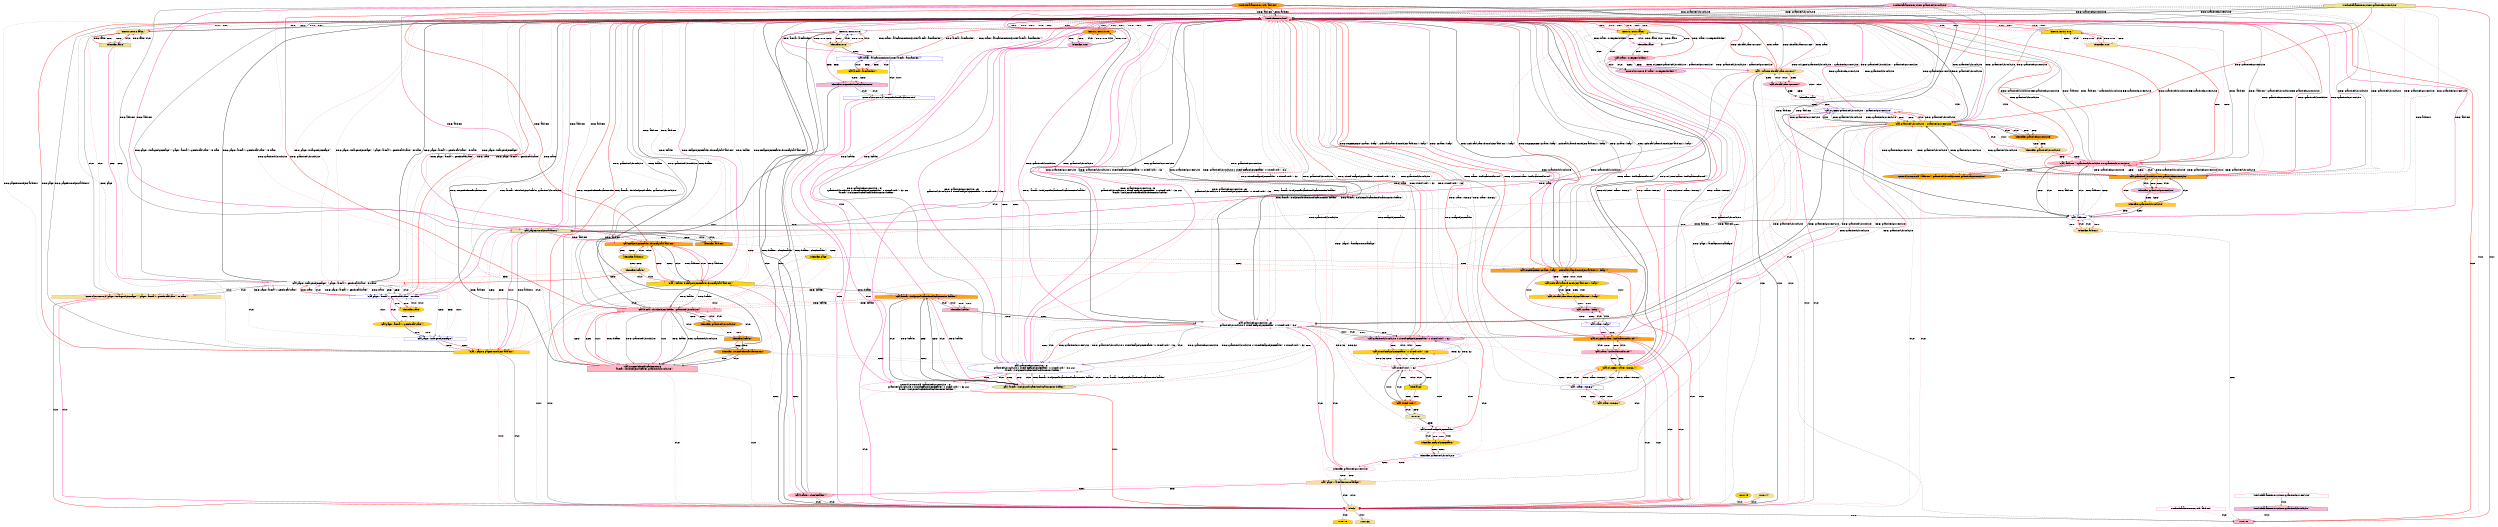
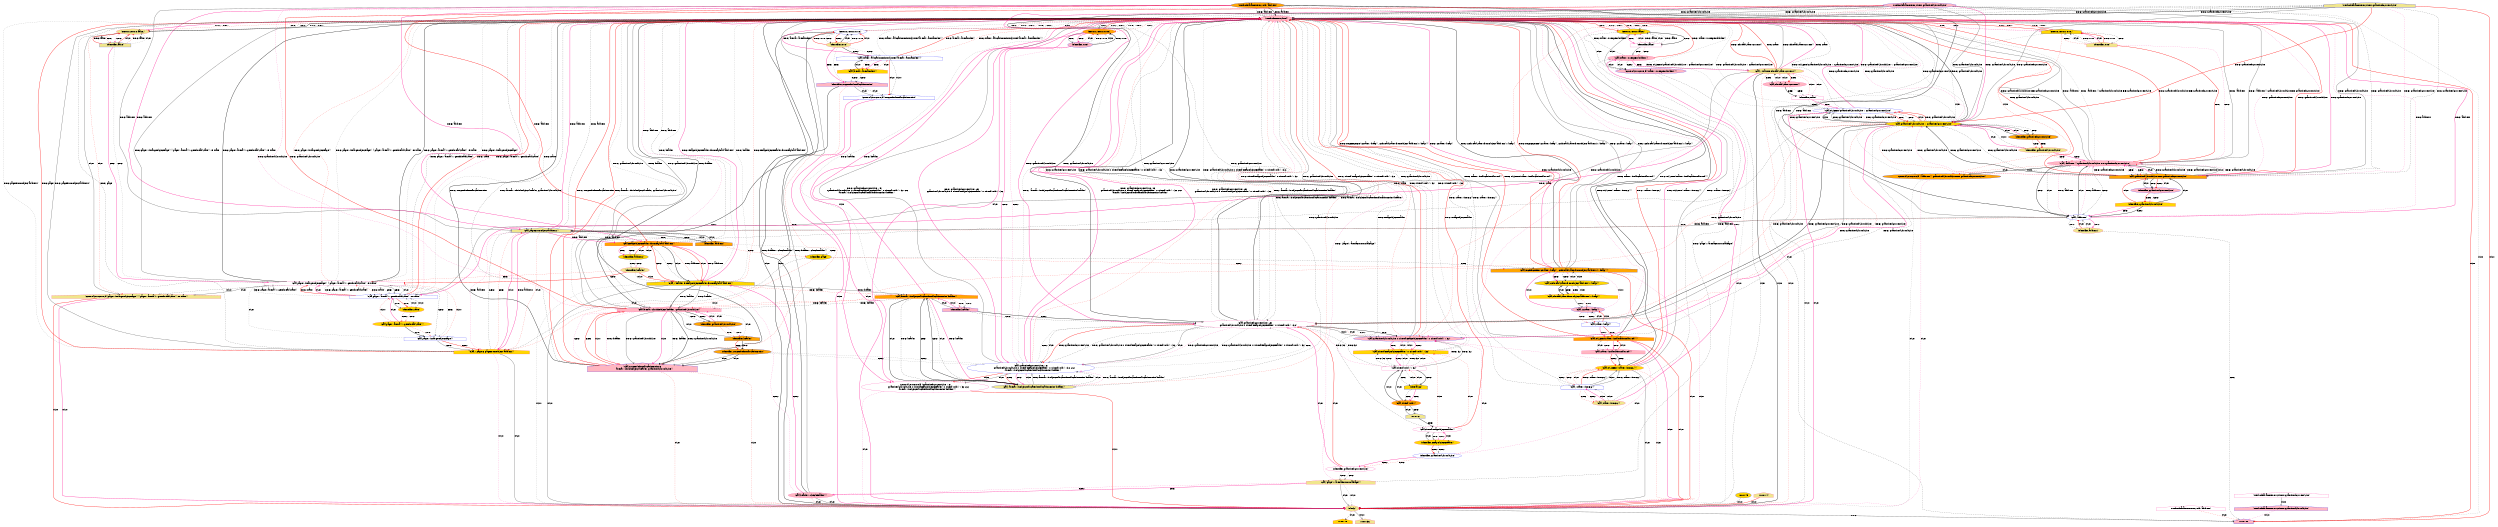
(1343, 514) -> (1349, 515)
